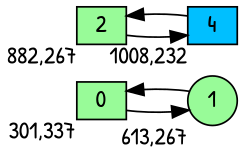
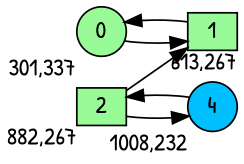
(213, 26) -> (213, 107)
none -> (150, 74)
(102, 101) -> (102, 32)
(213, 101) -> (213, 32)
